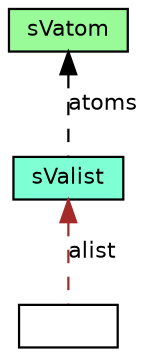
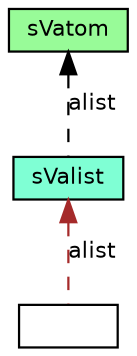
(103, 104) -> (93, 104)
